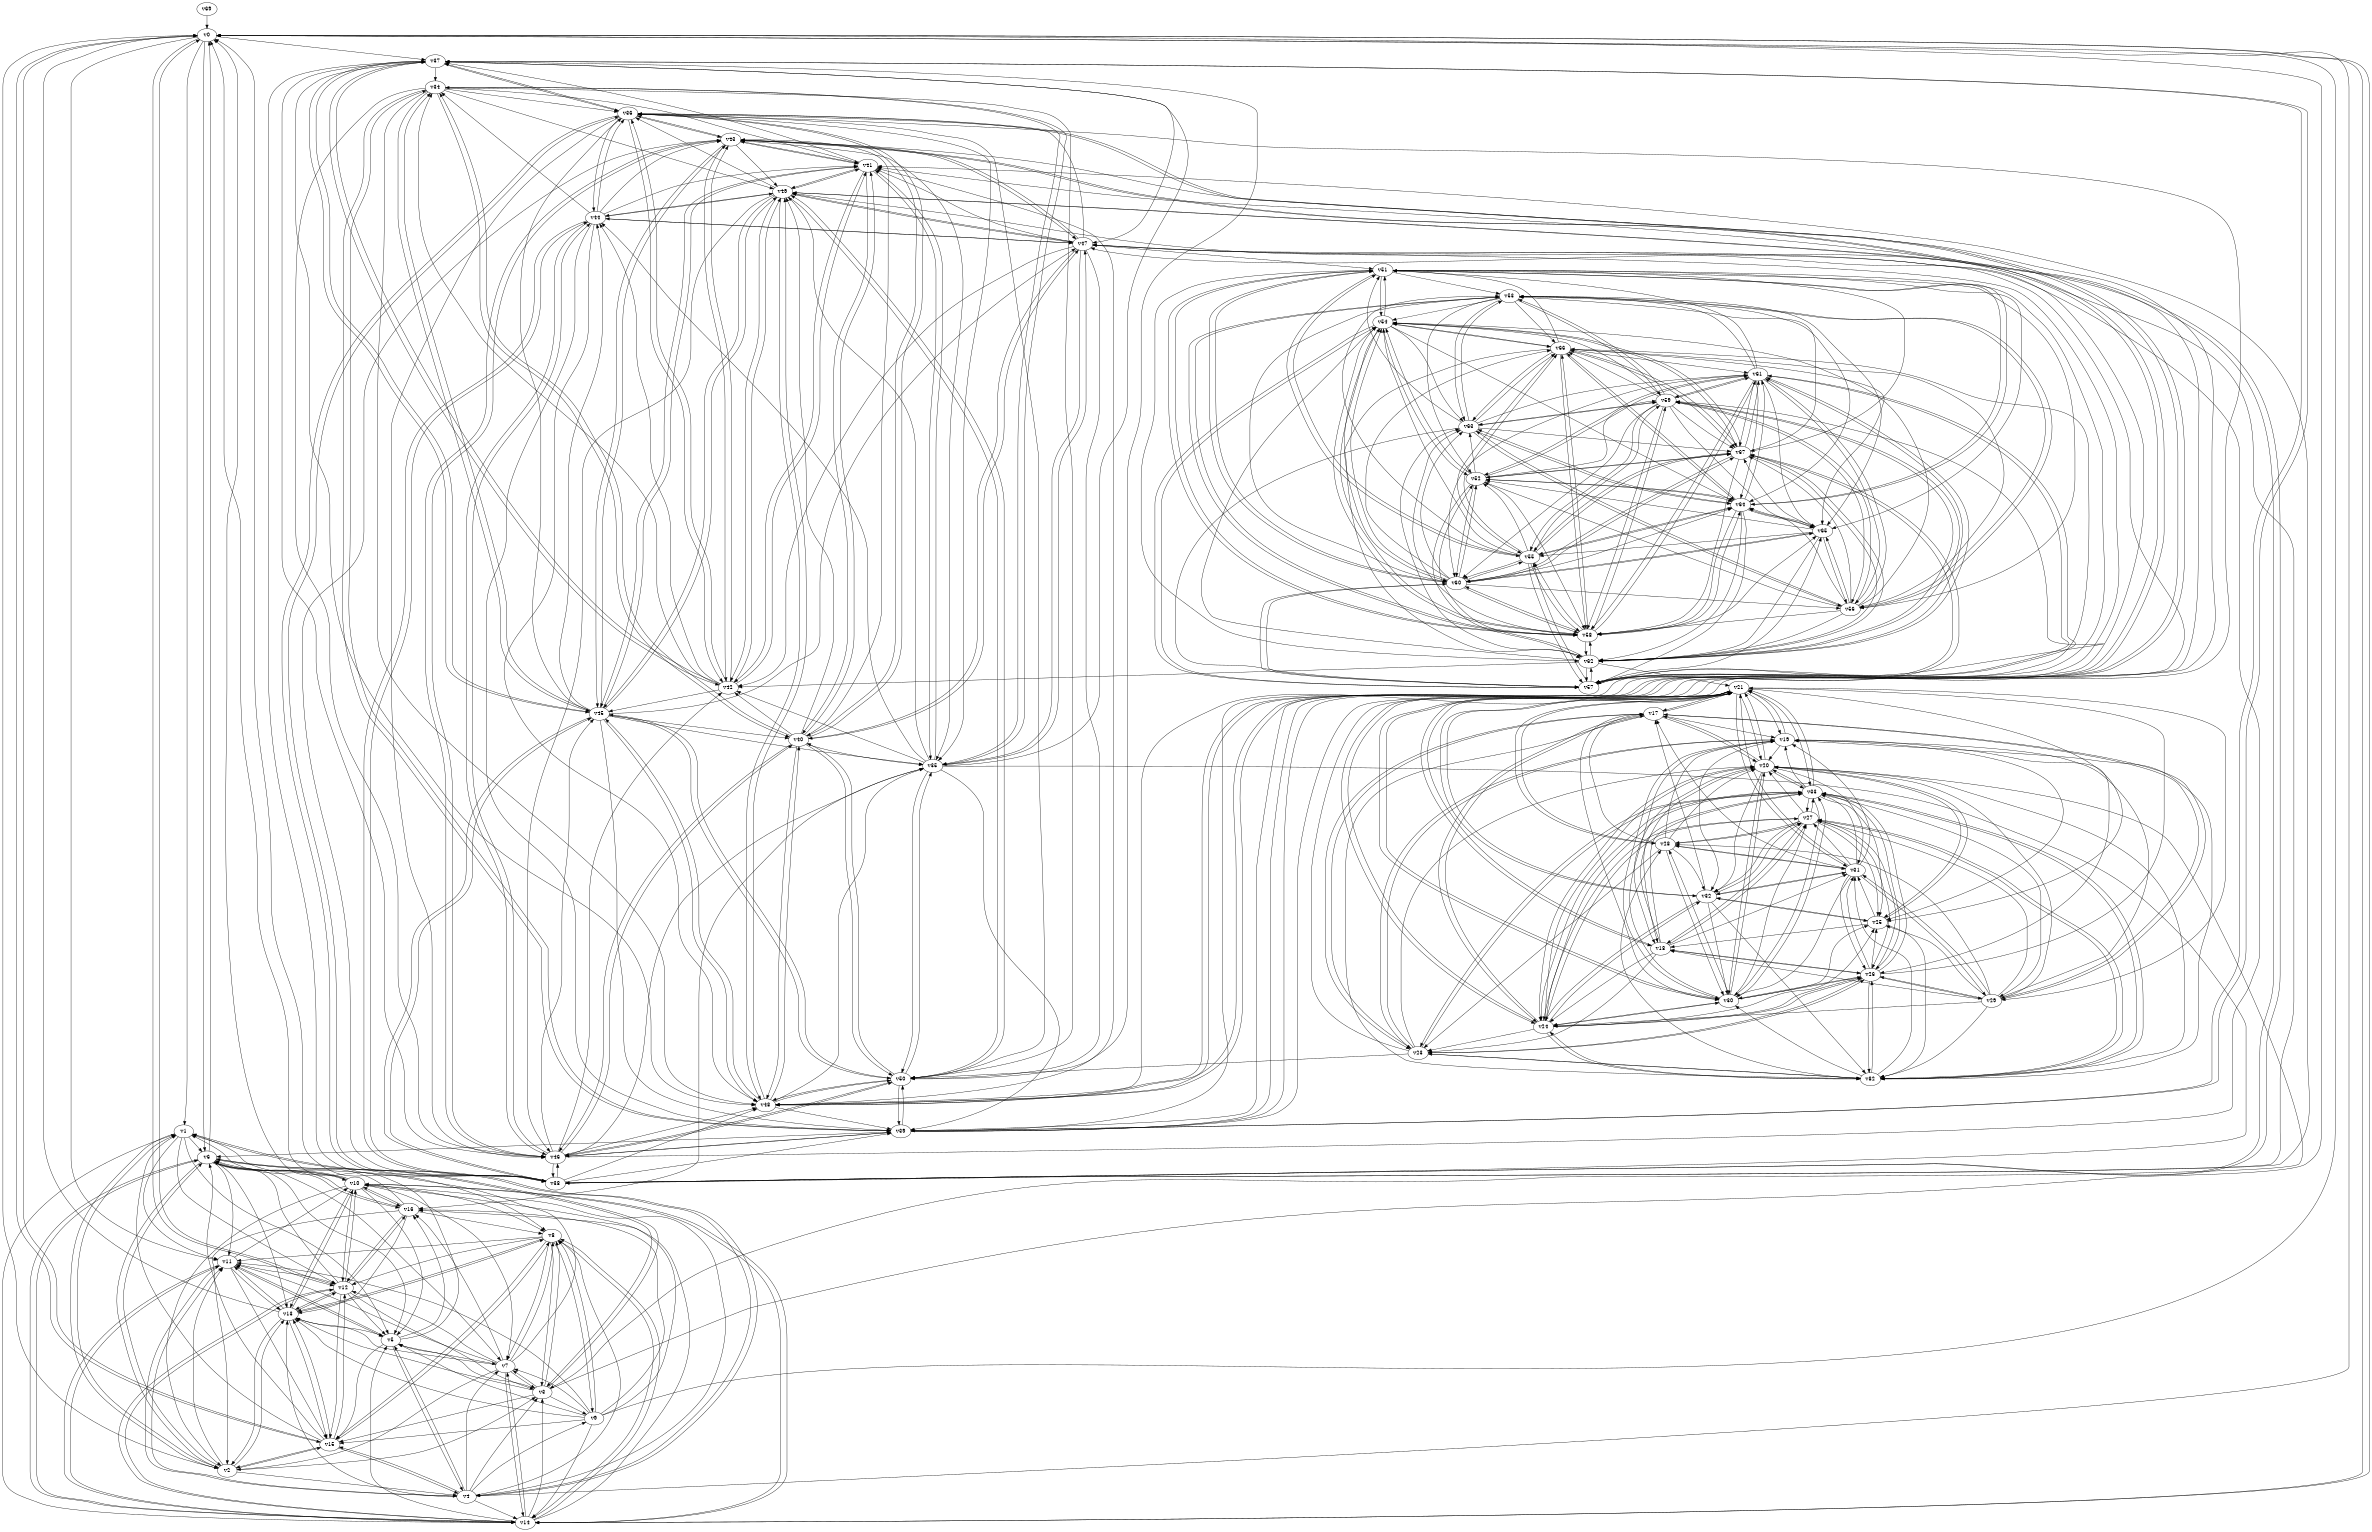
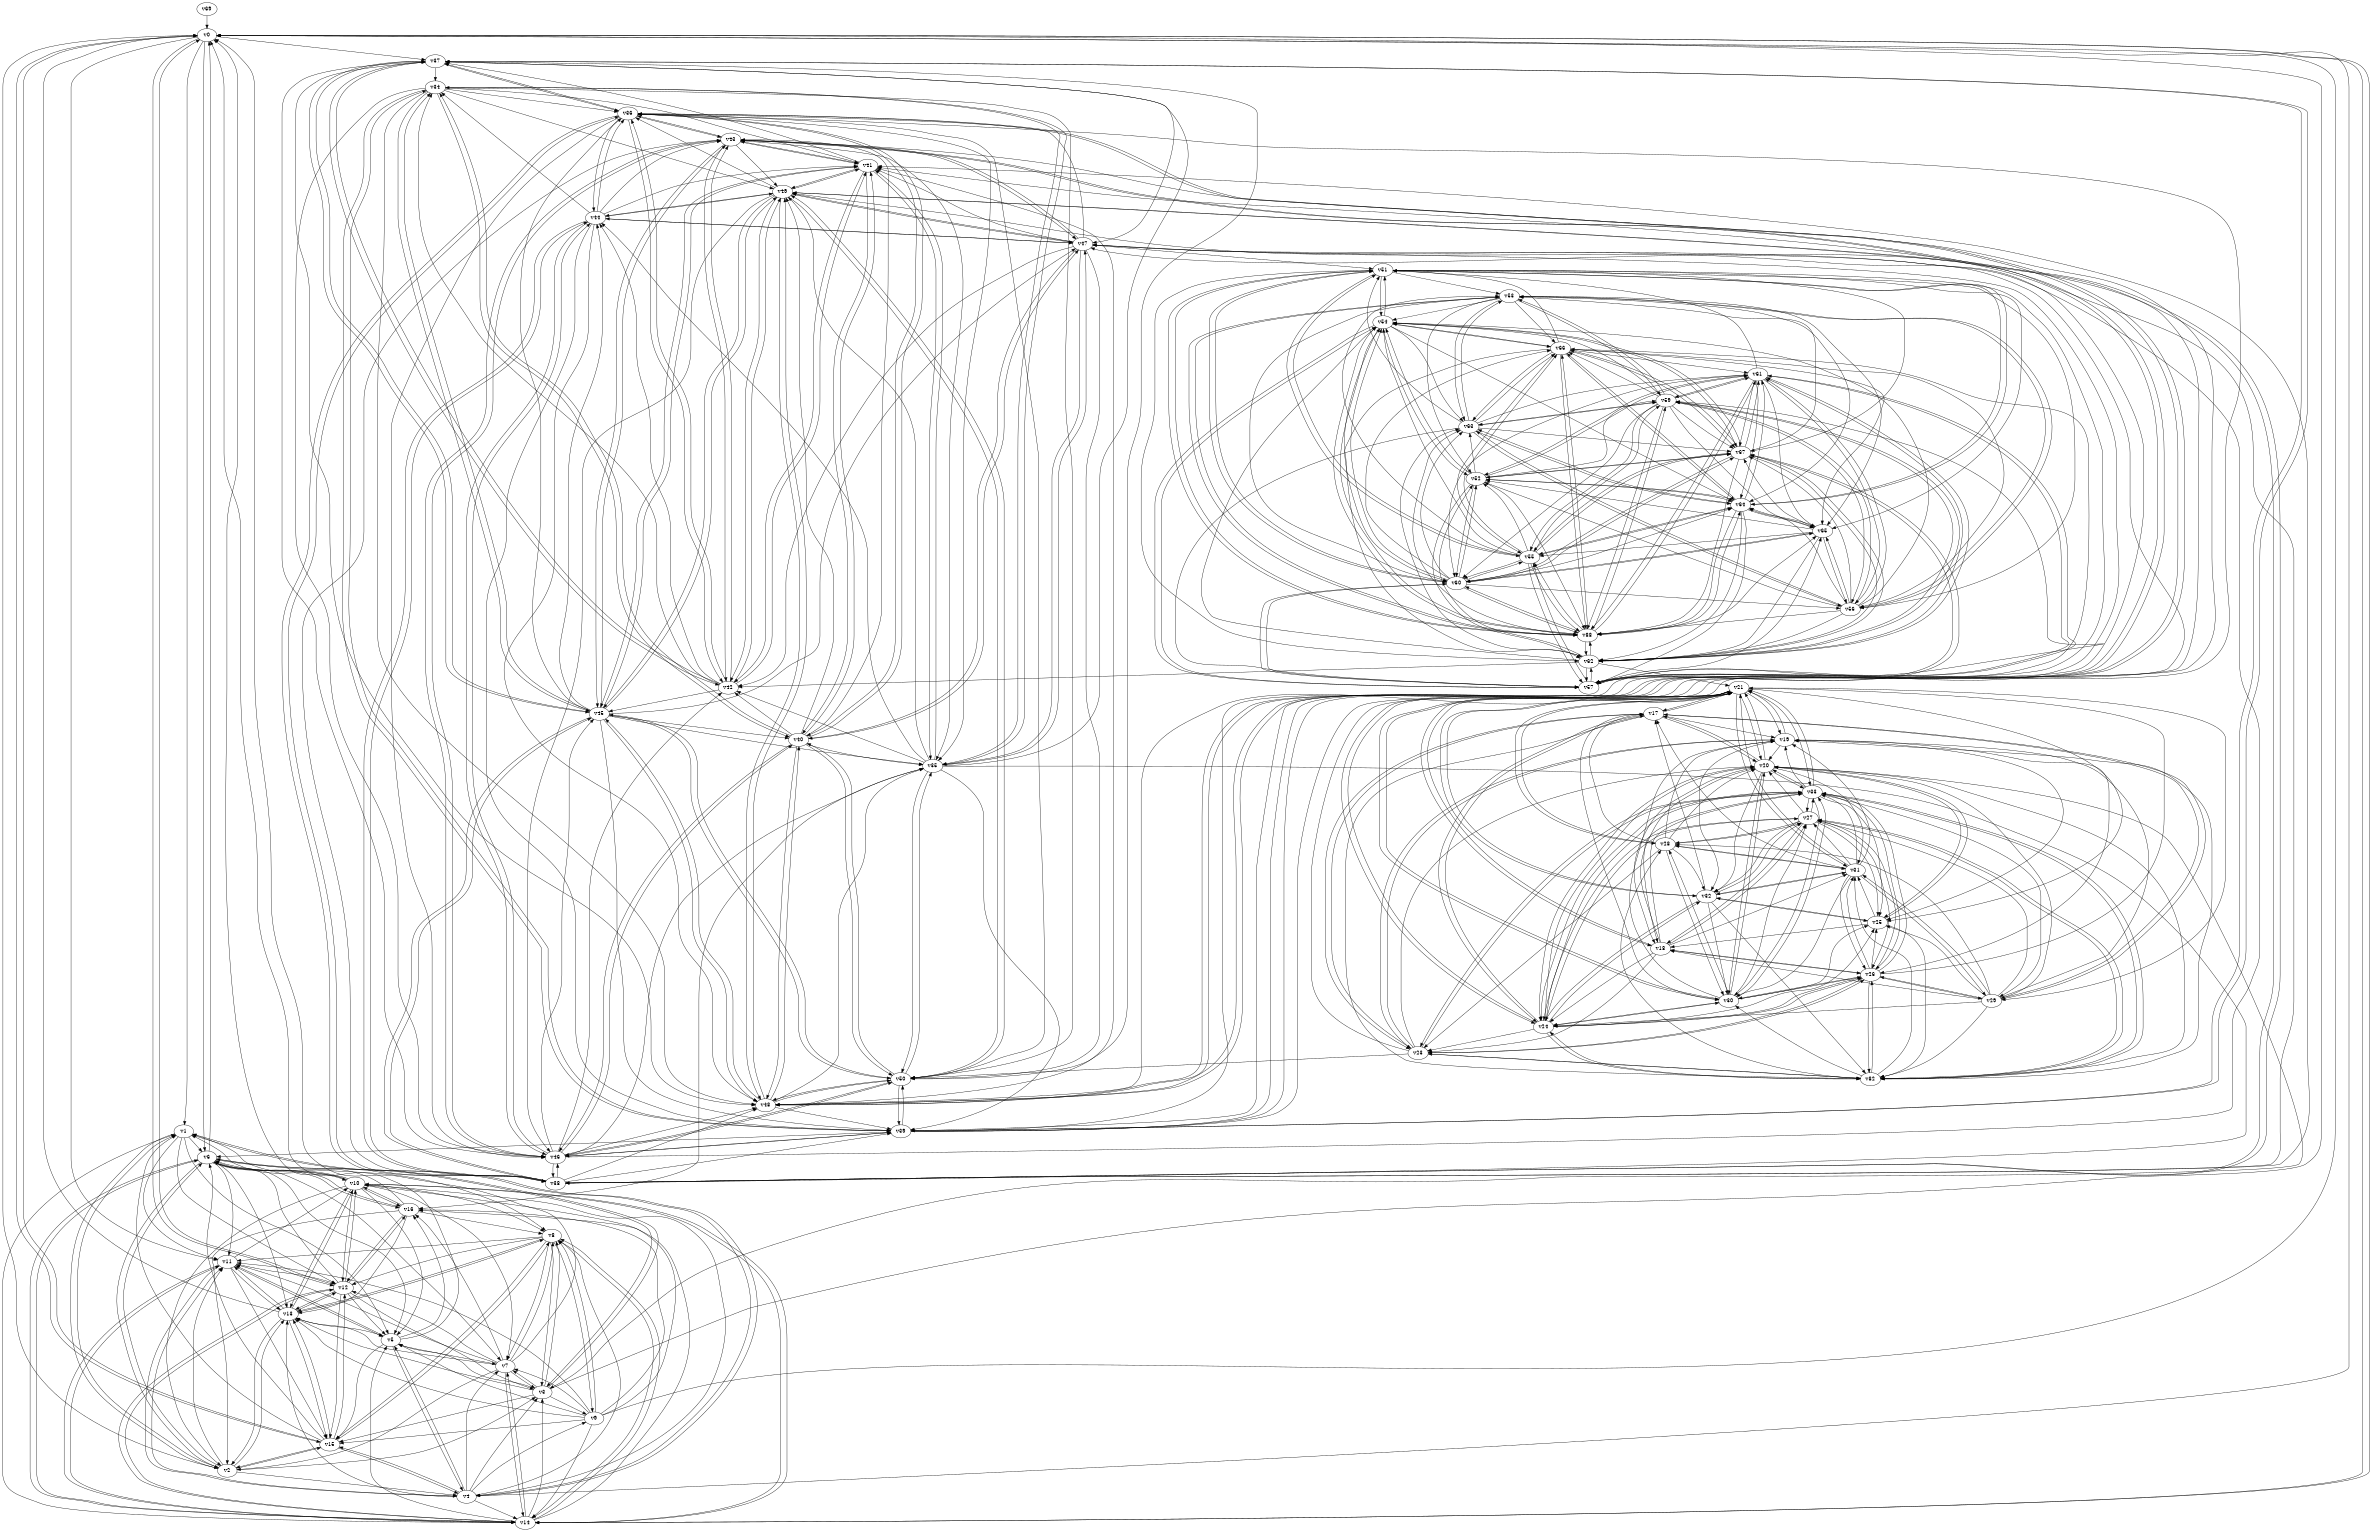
(1678, 306) -> none
(1587, 635) -> (1587, 635)
(268, 658) -> none
(1628, 866) -> none
